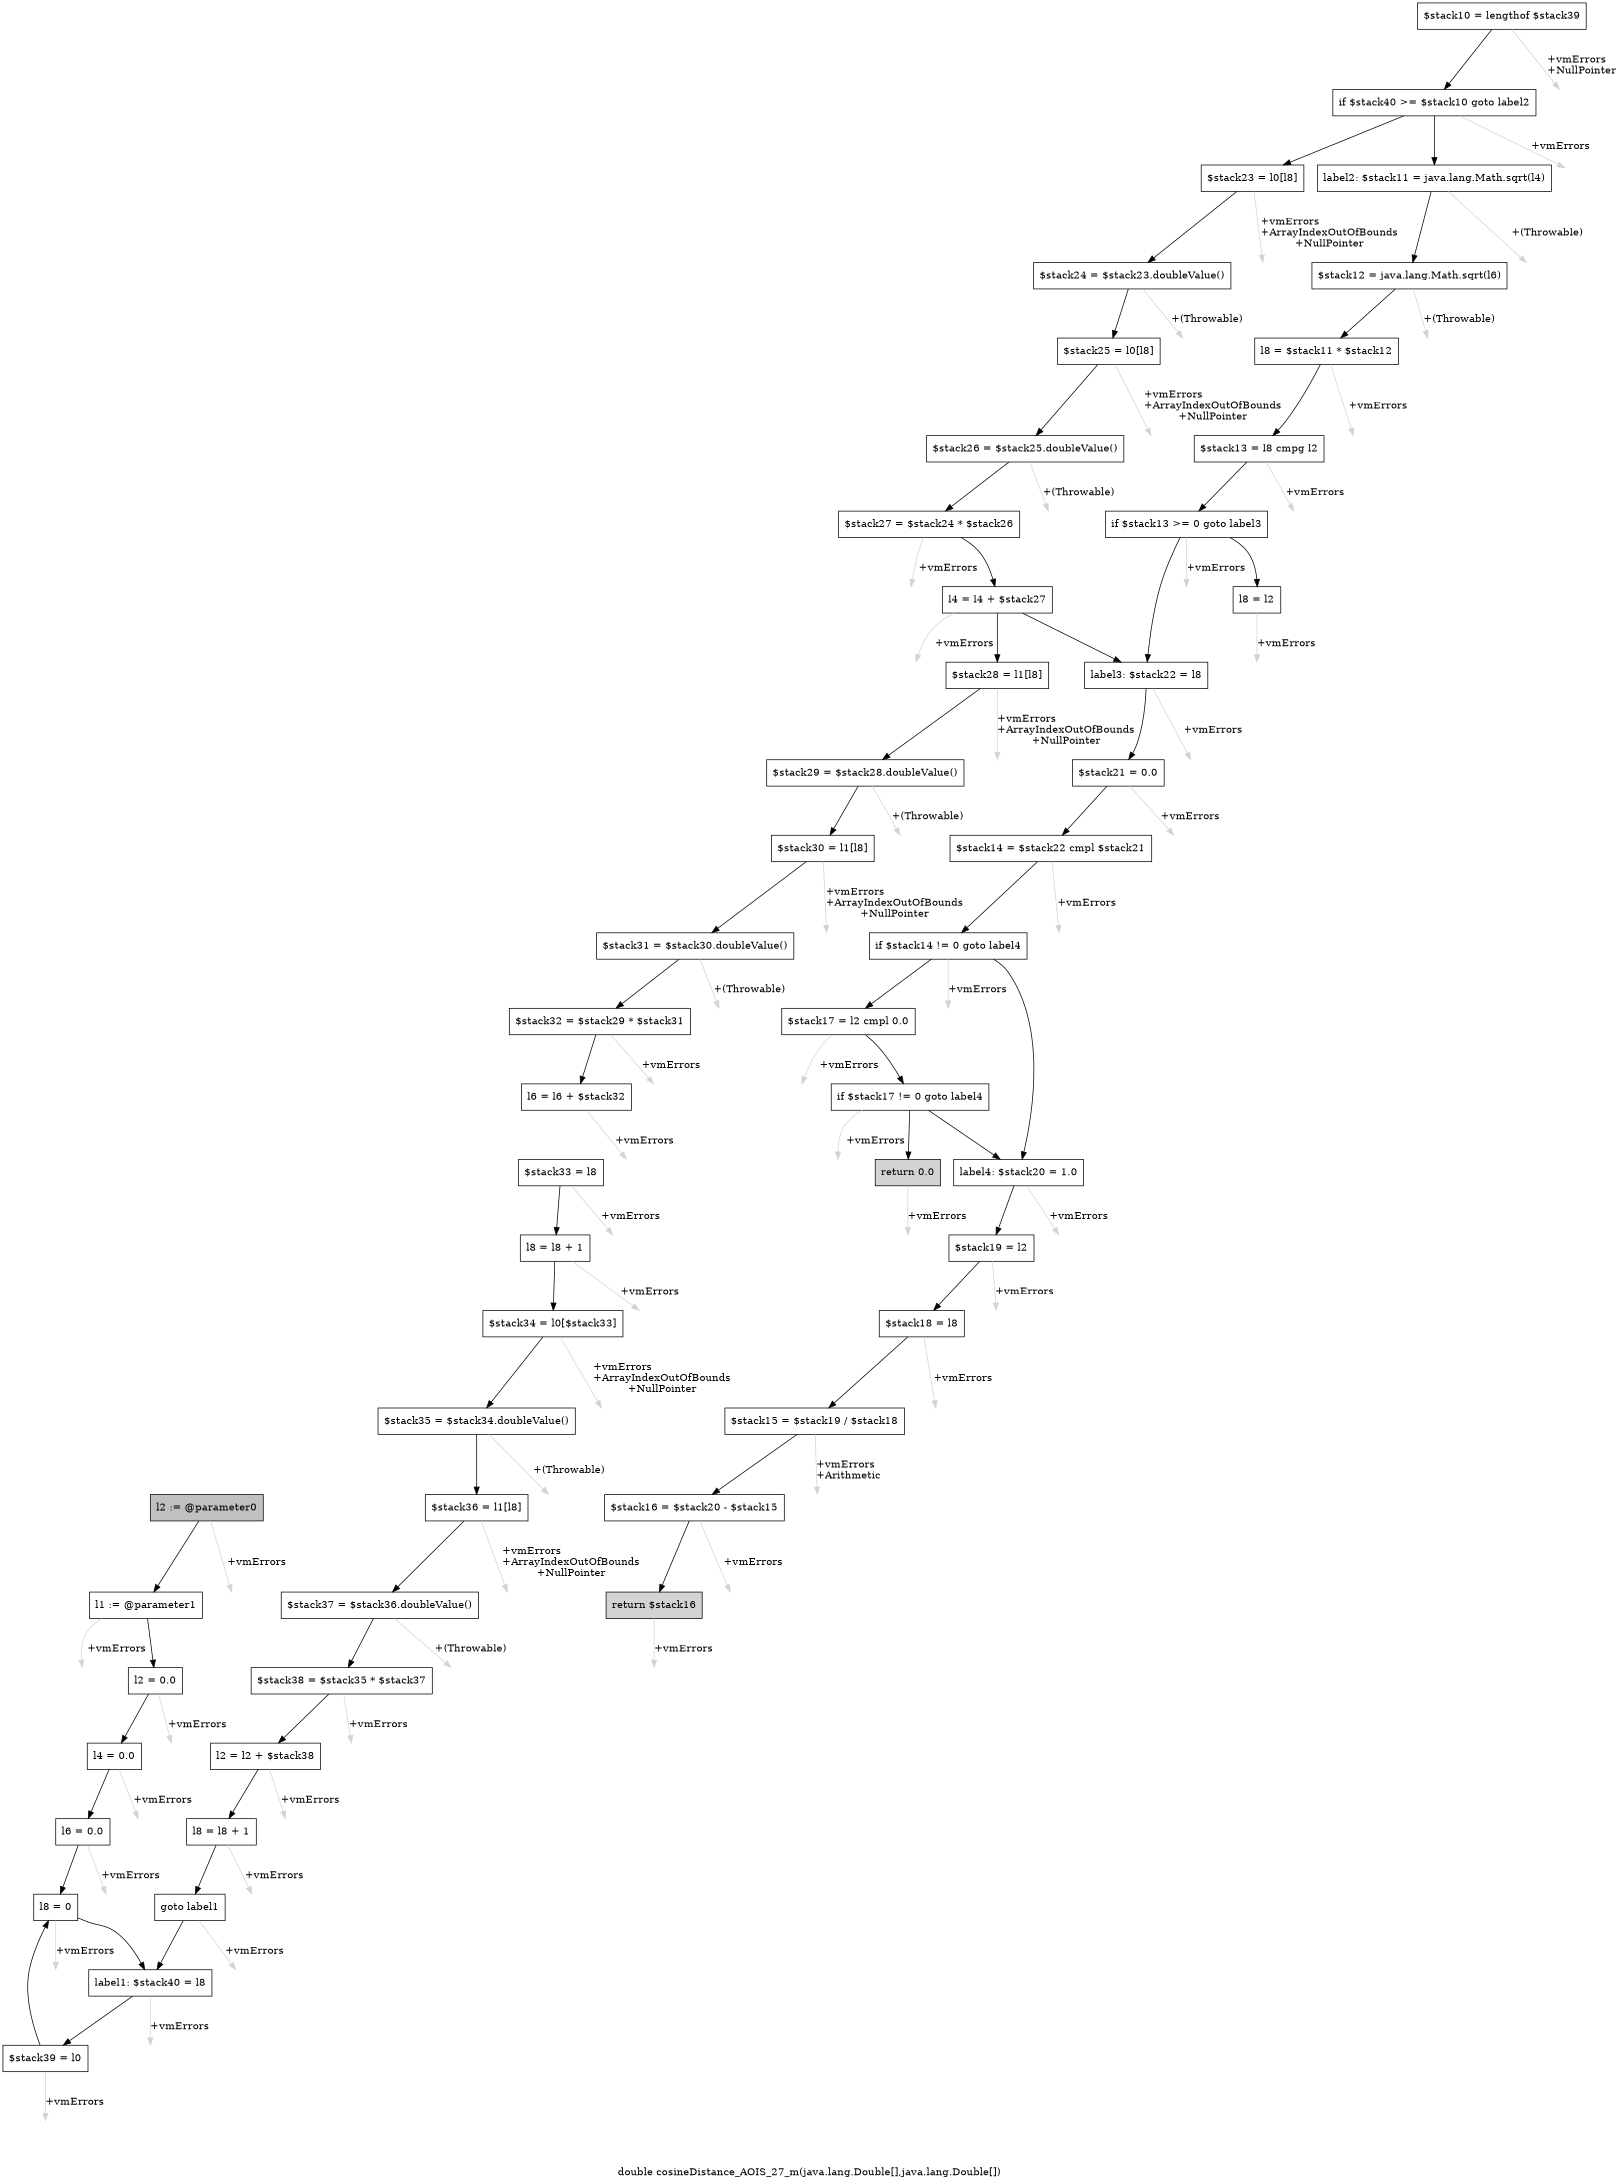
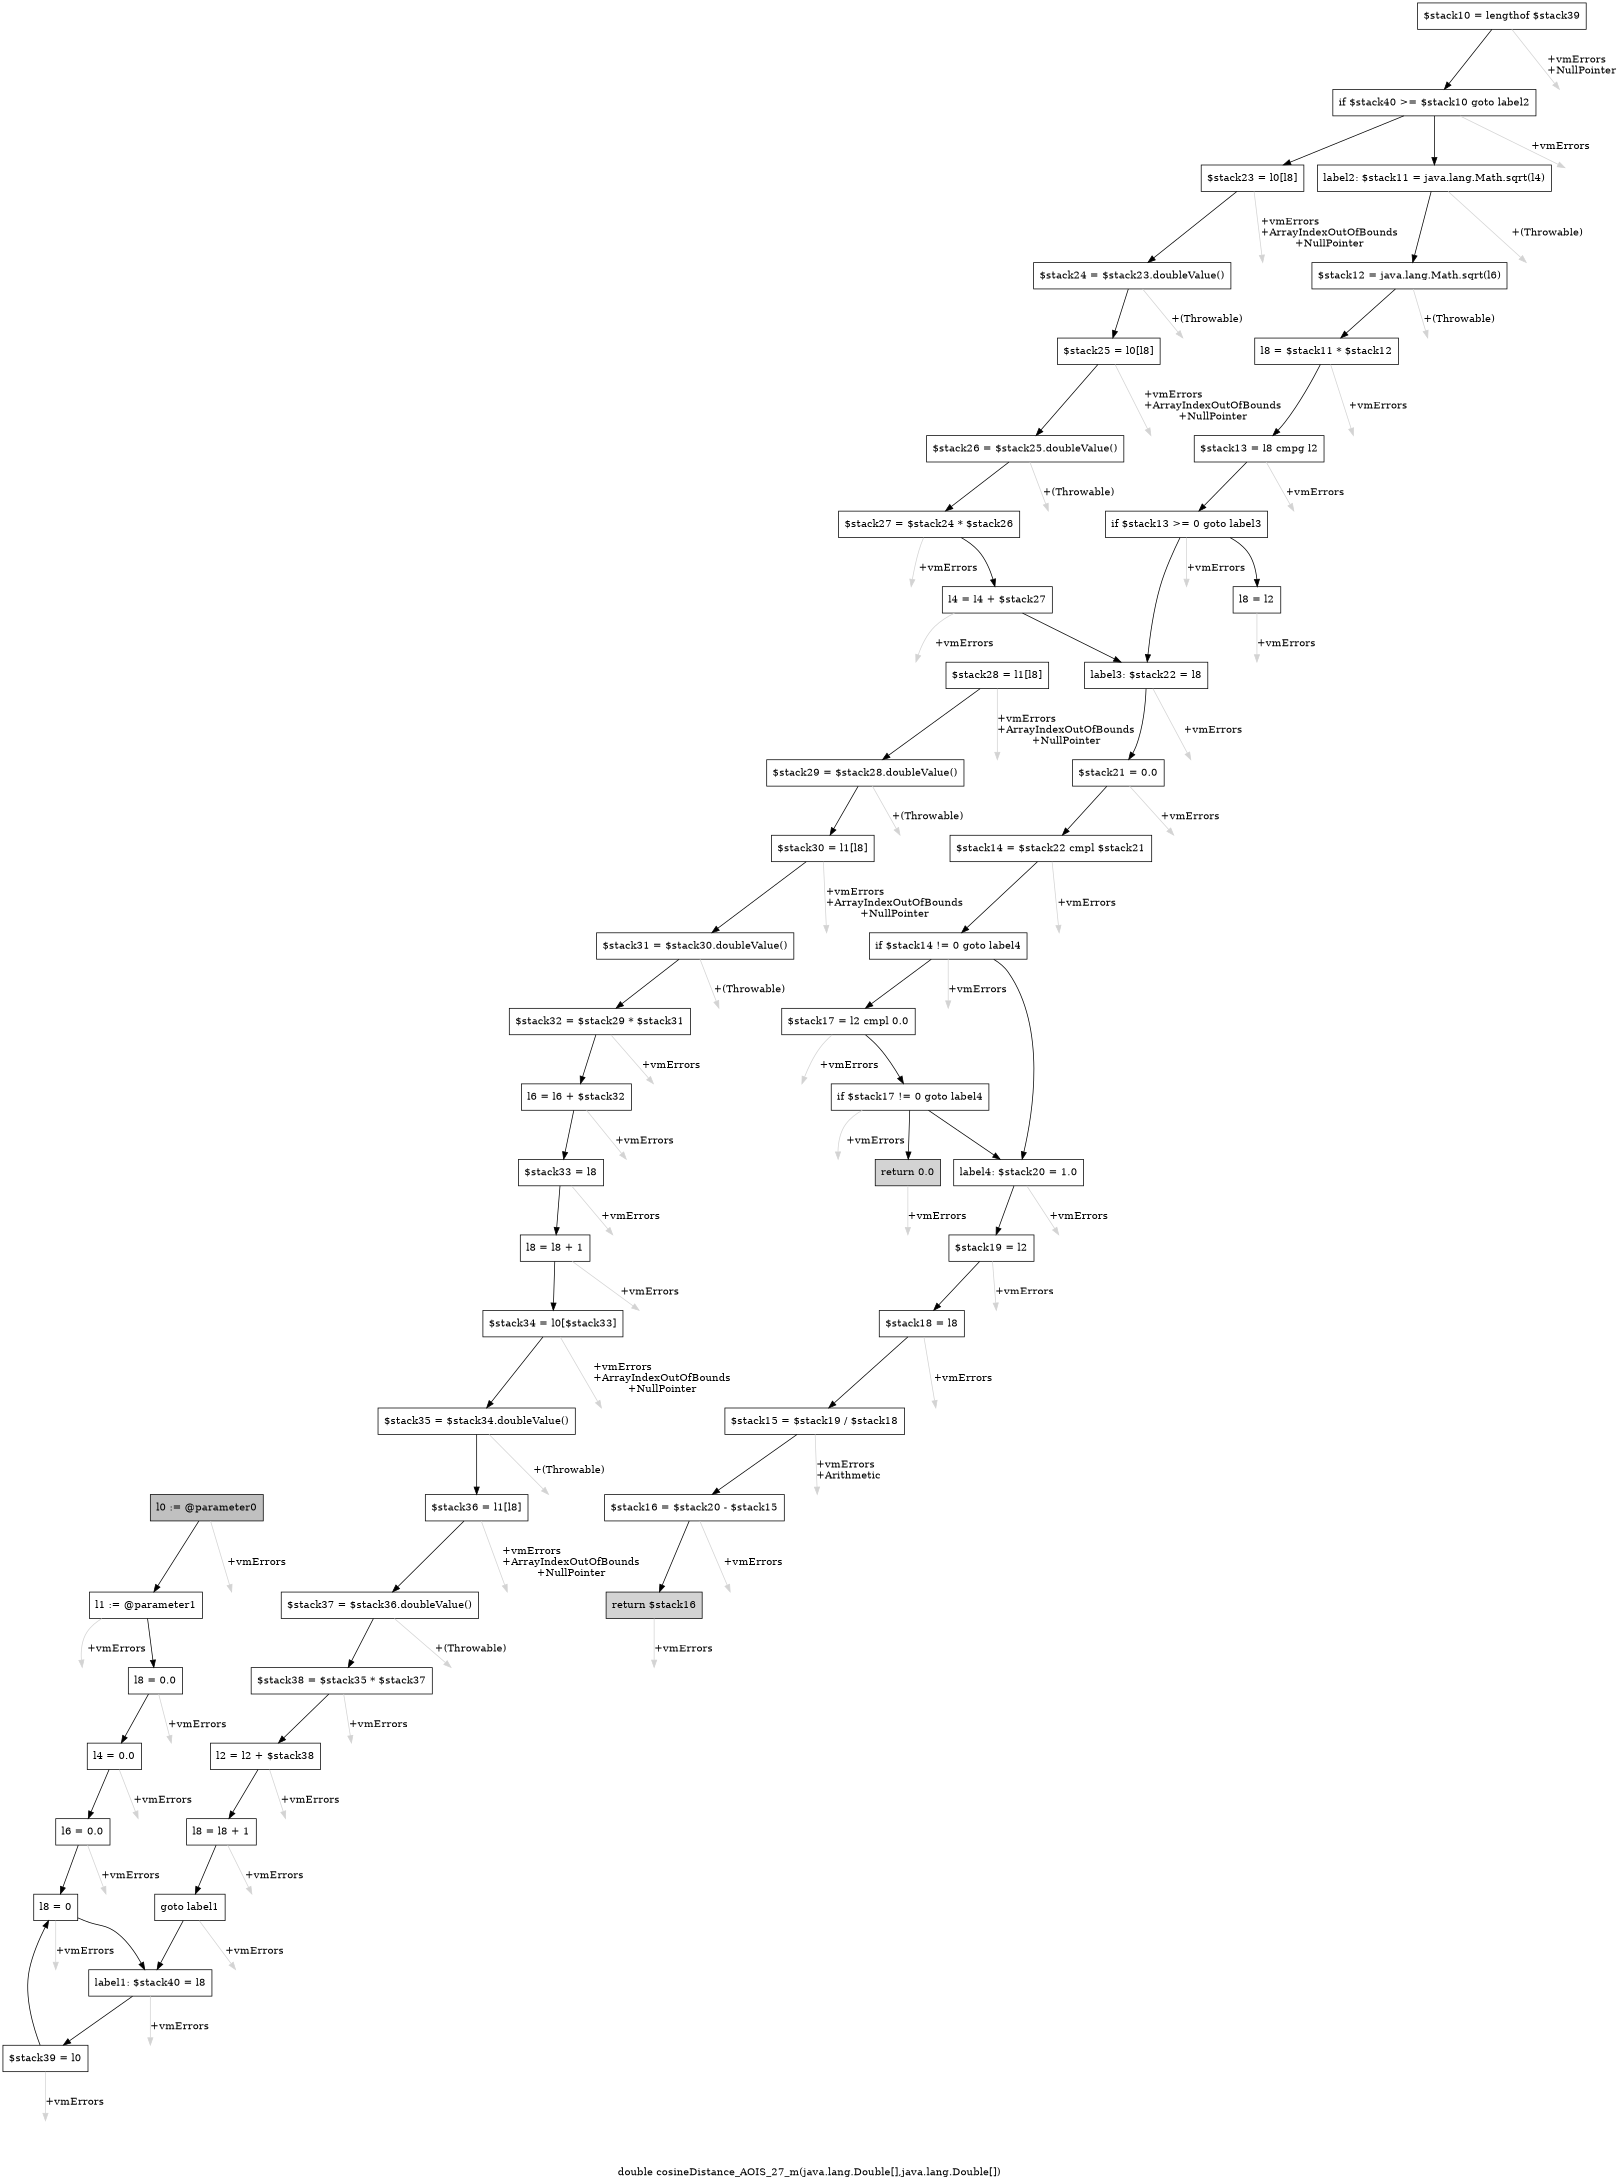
(997, 634) -> none
none -> (569, 1131)
(207, 1508) -> (207, 1508)
(155, 1681) -> (155, 1681)
